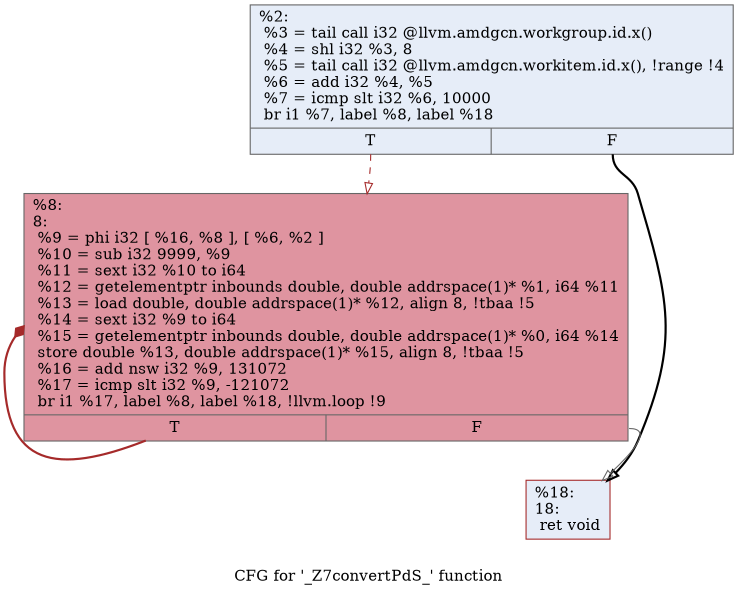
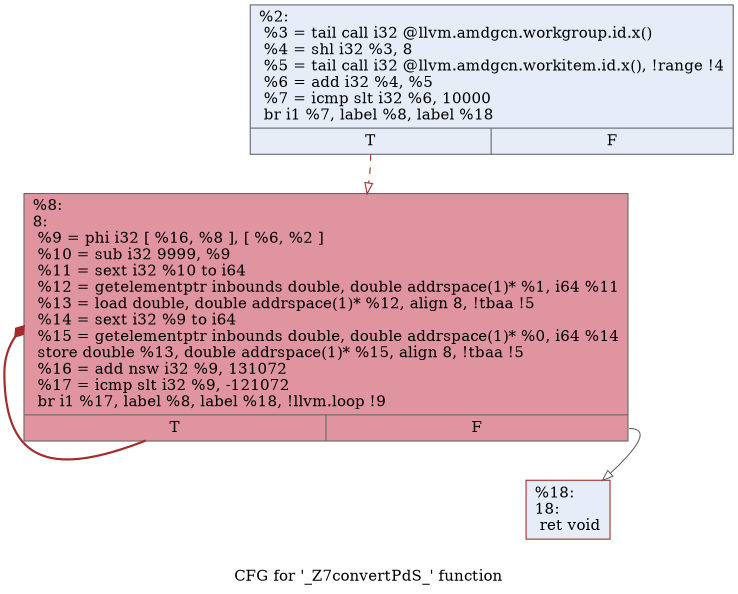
(665, 313) -> none
